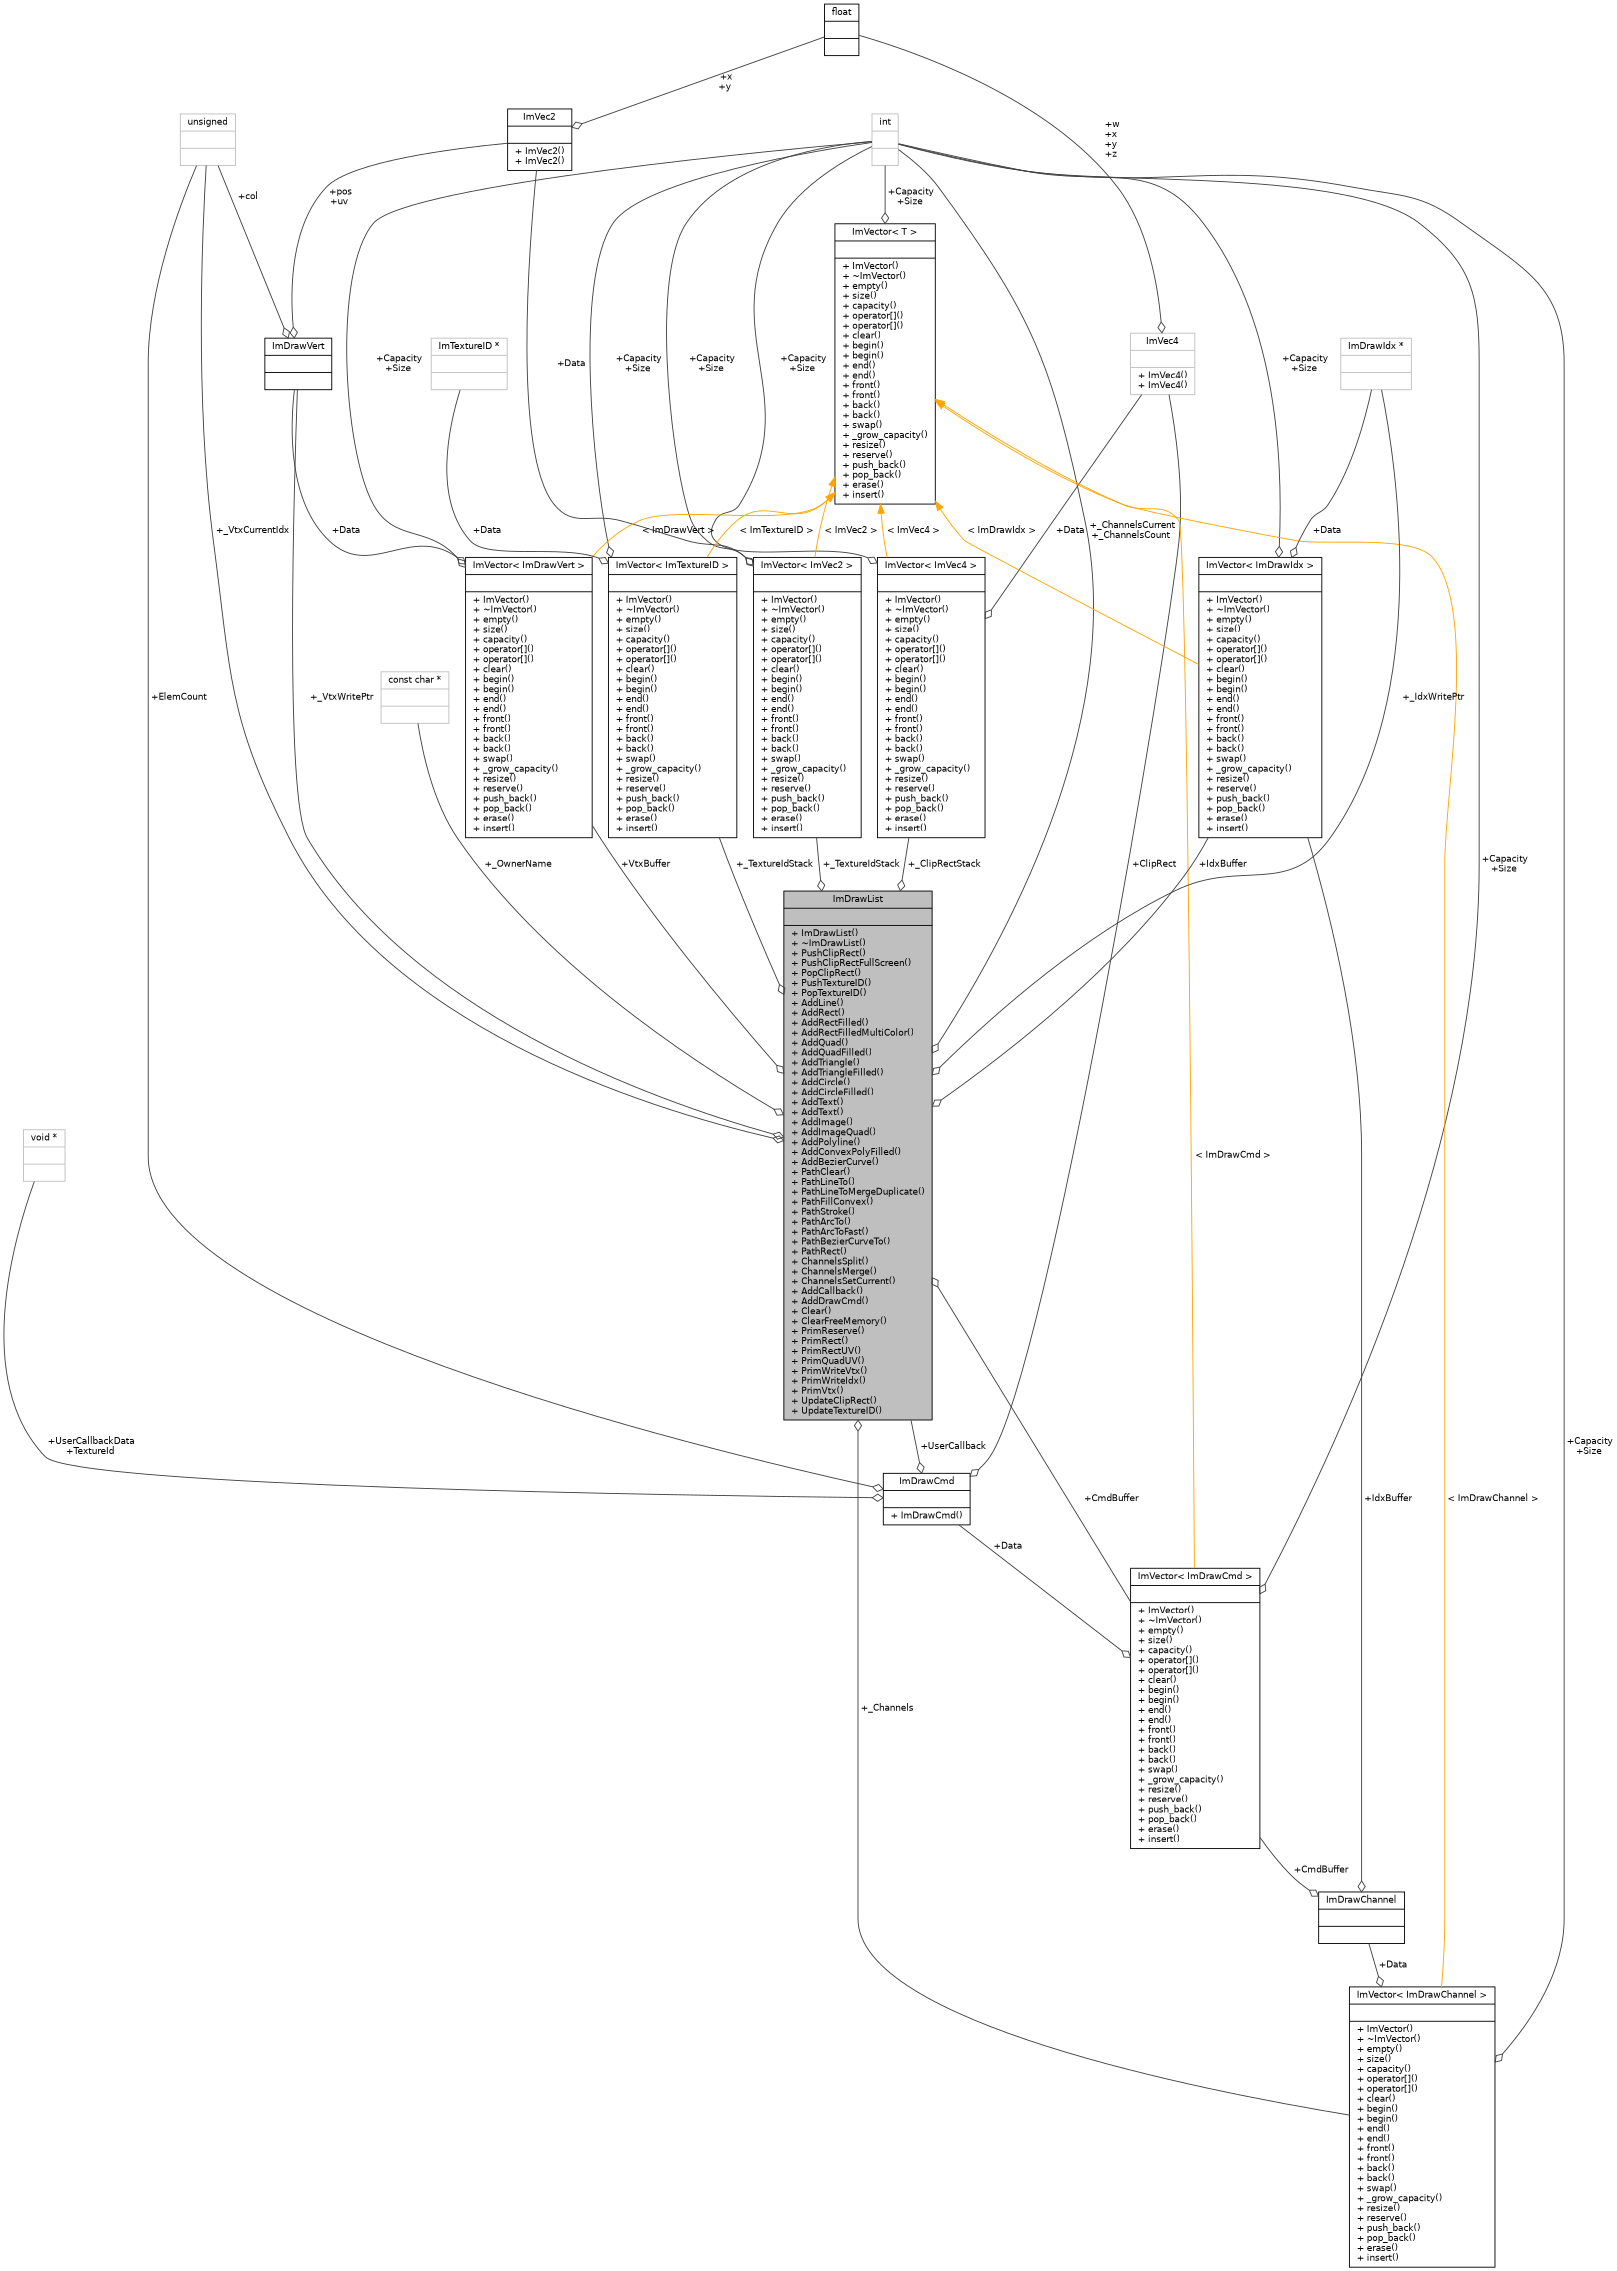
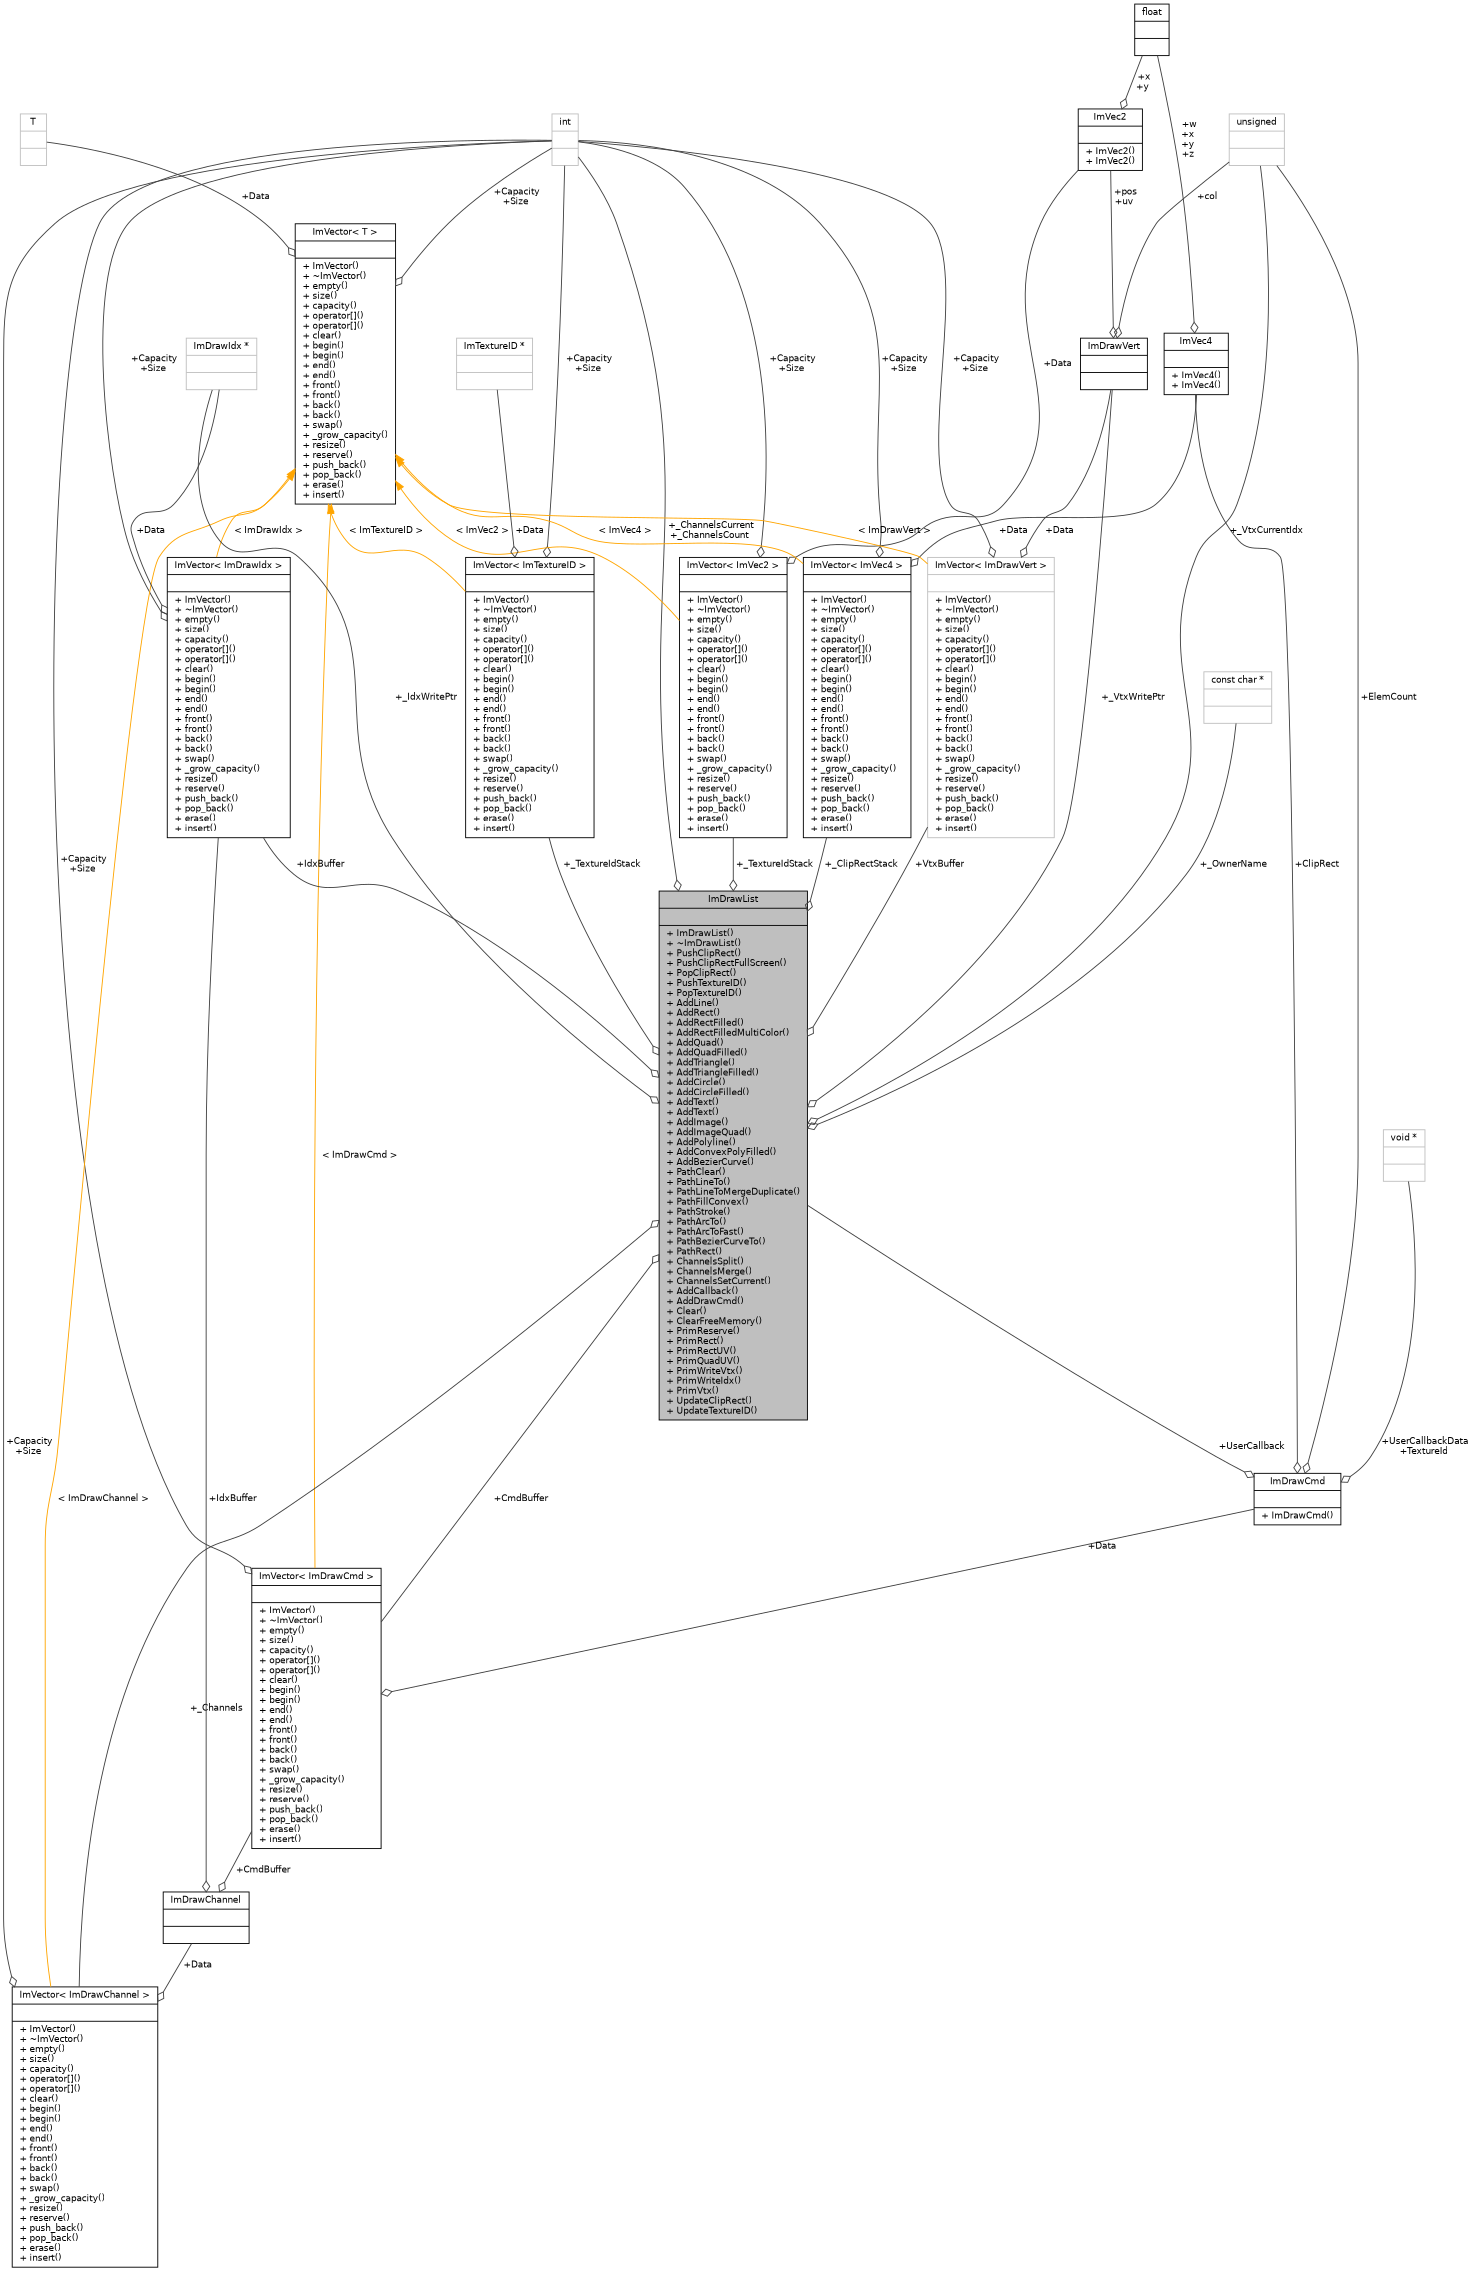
none -> (33, 140)
(1163, 364) -> (1196, 364)
(529, 698) -> (991, 698)
